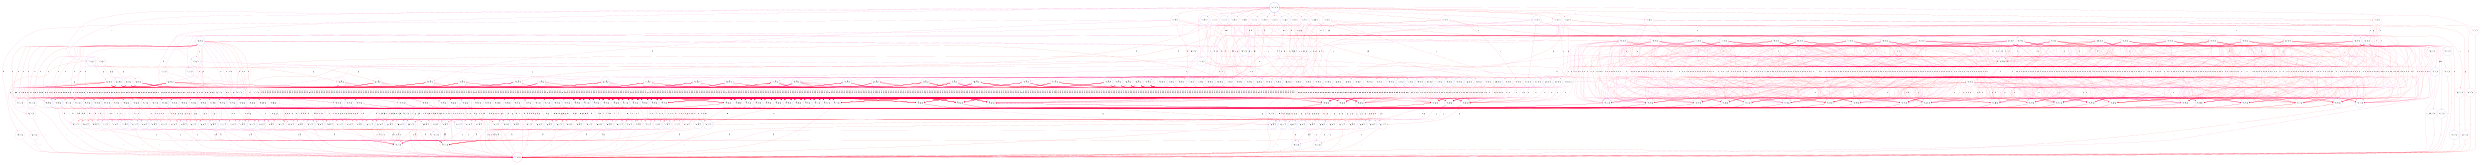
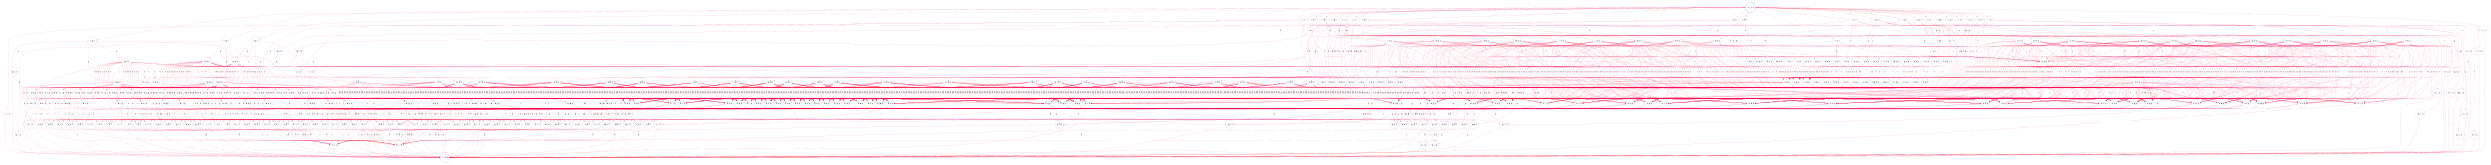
(198, 51) -> (244, 50)
(239, 93) -> none
(601, 98) -> (362, 91)
(436, 135) -> none
